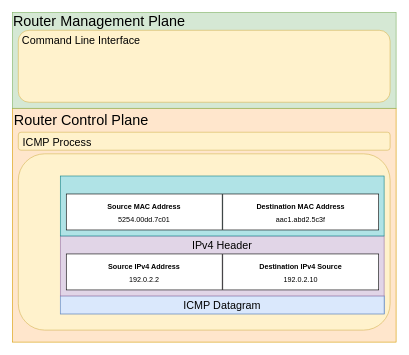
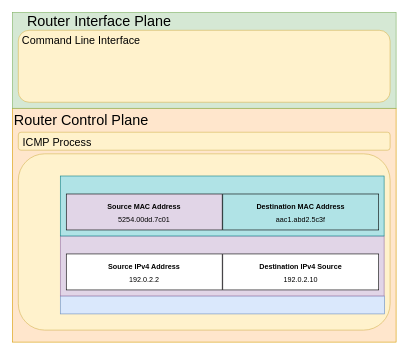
(99, 21) -> (99, 21)
(144, 212) -> (144, 212)
(301, 212) -> (301, 212)
(222, 245) -> none
(222, 305) -> none
